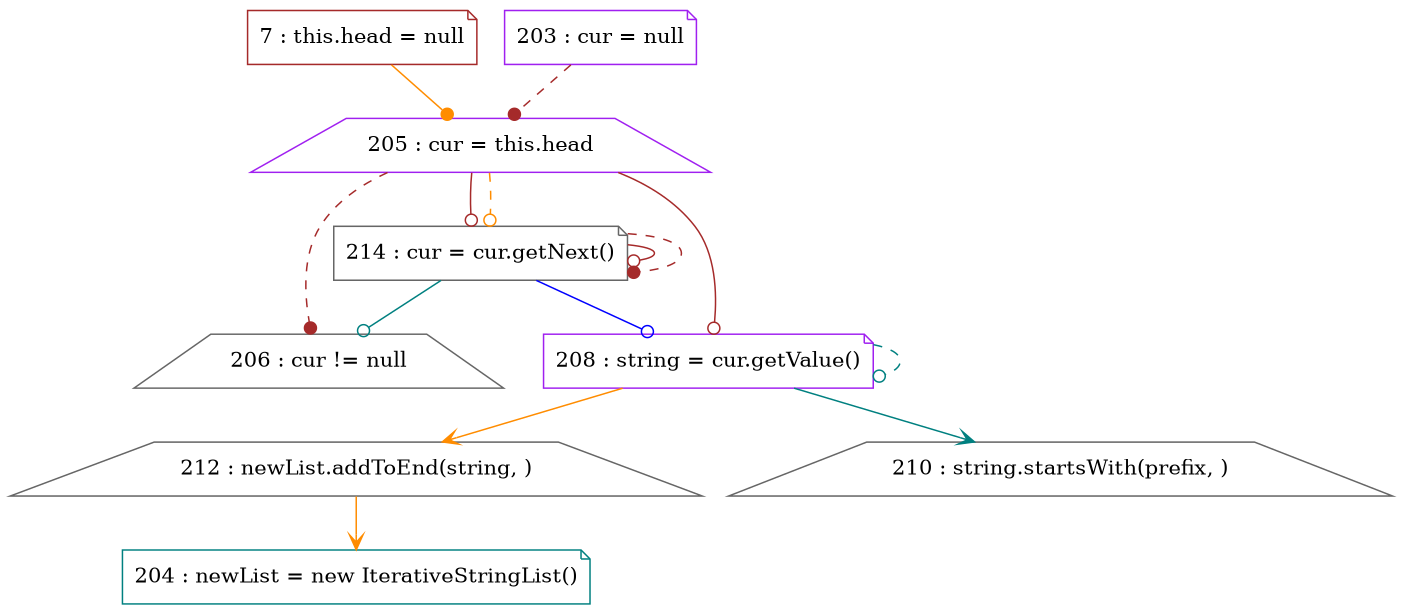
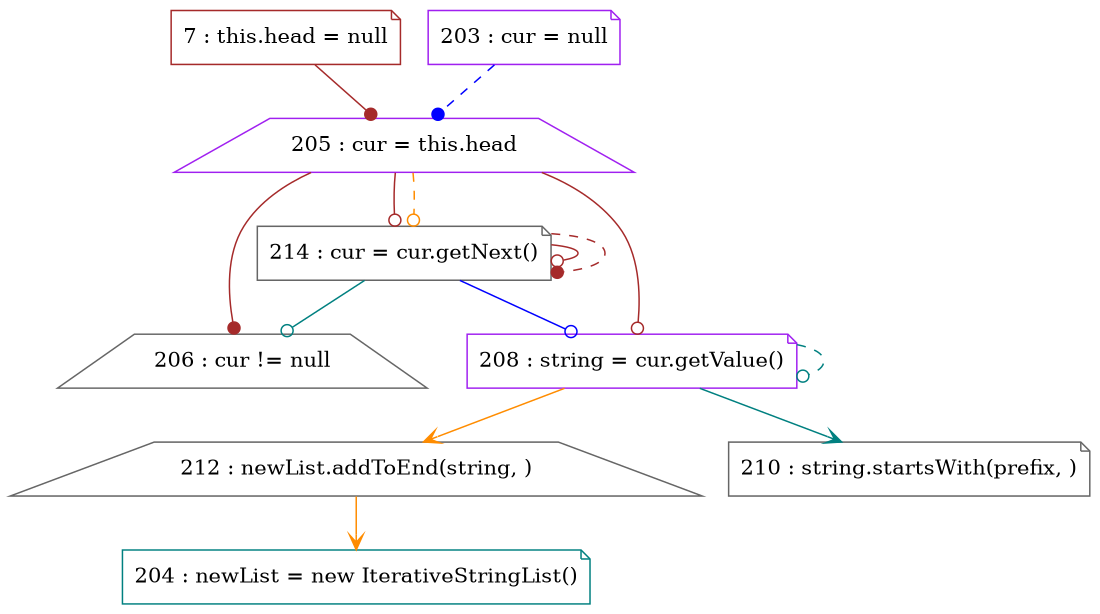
(417, 87) -> (340, 87)
(545, 88) -> (468, 88)
(318, 231) -> (241, 231)
(1061, 469) -> (909, 469)
